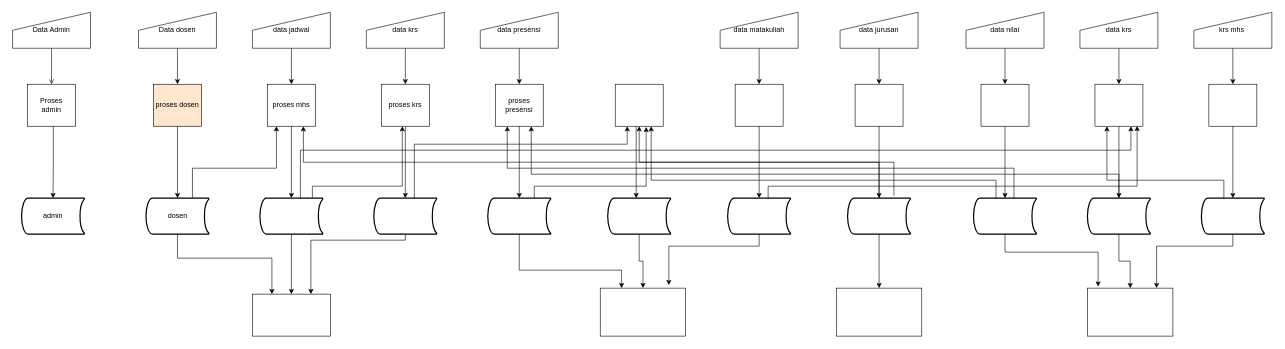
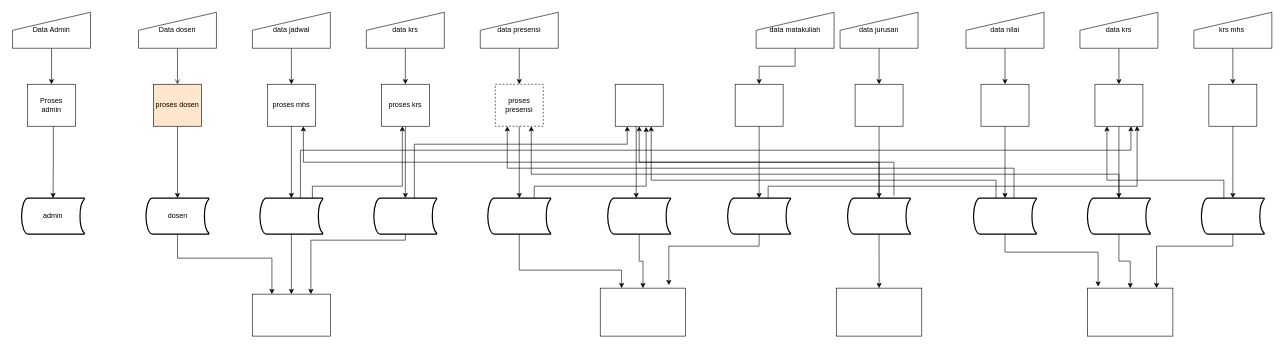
(759, 30) -> (795, 30)
(177, 78) -> (177, 80)
(51, 80) -> (51, 78)
(519, 105) -> (519, 105)
(276, 150) -> none
